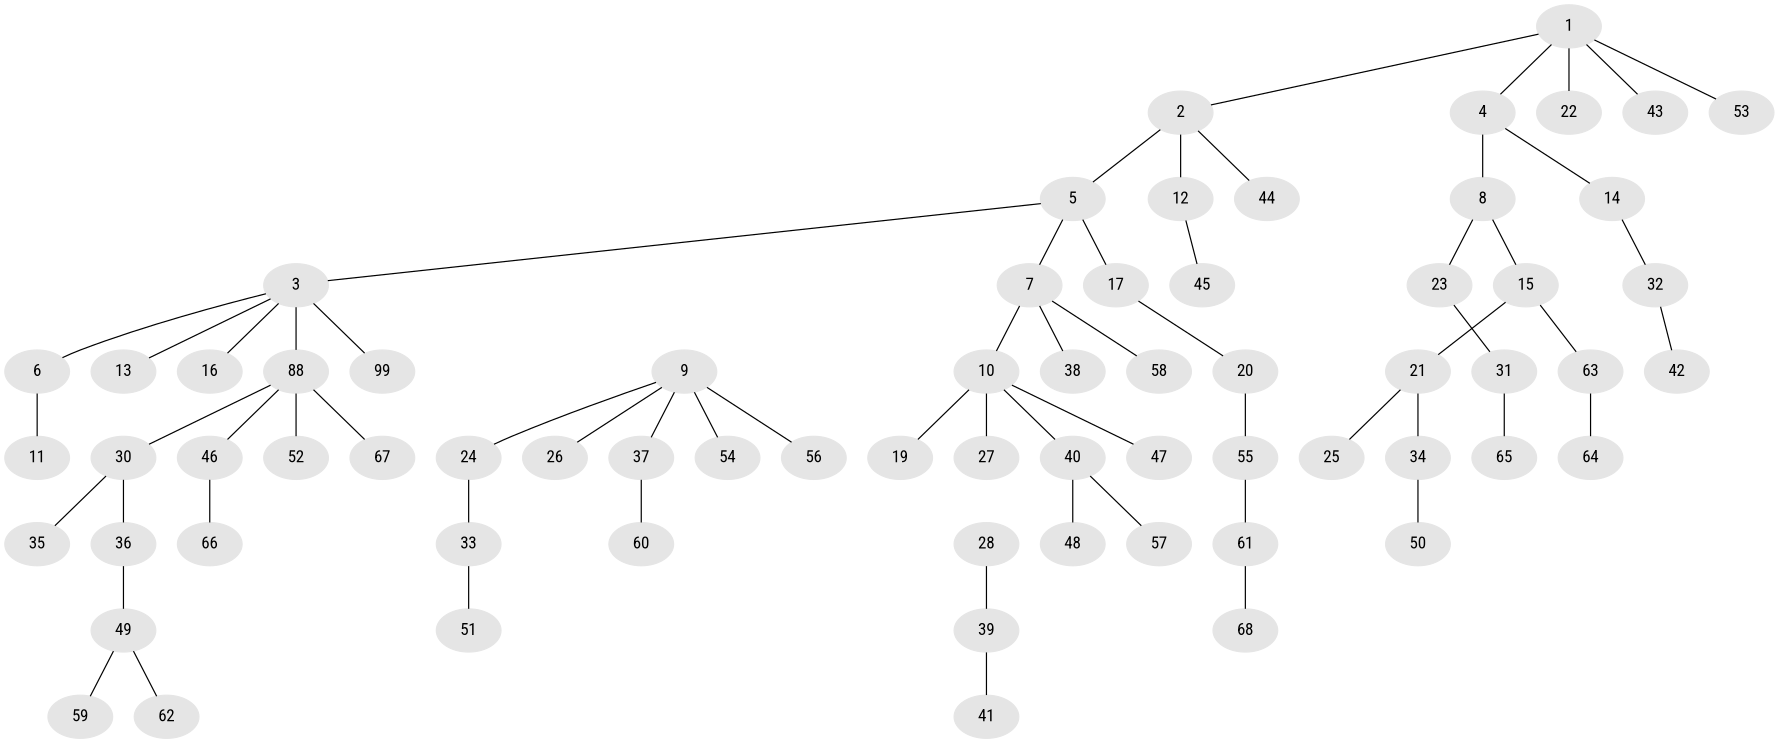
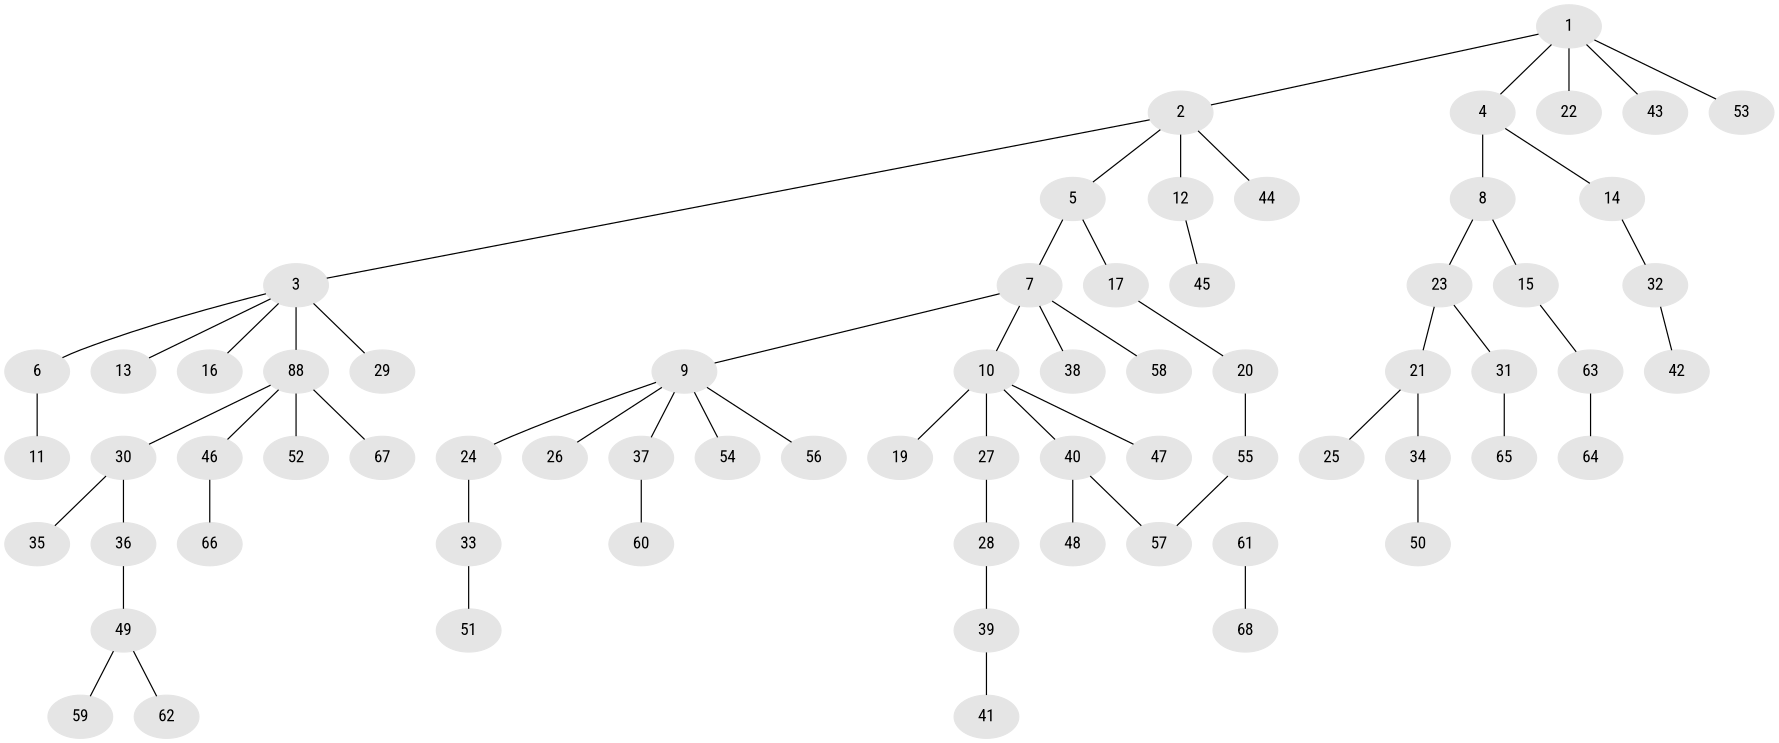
(684, 242) -> (738, 199)
(1479, 323) -> (1429, 329)
none -> (857, 328)
(382, 372) -> (382, 372)
none -> (986, 501)
(1245, 501) -> (1202, 501)
